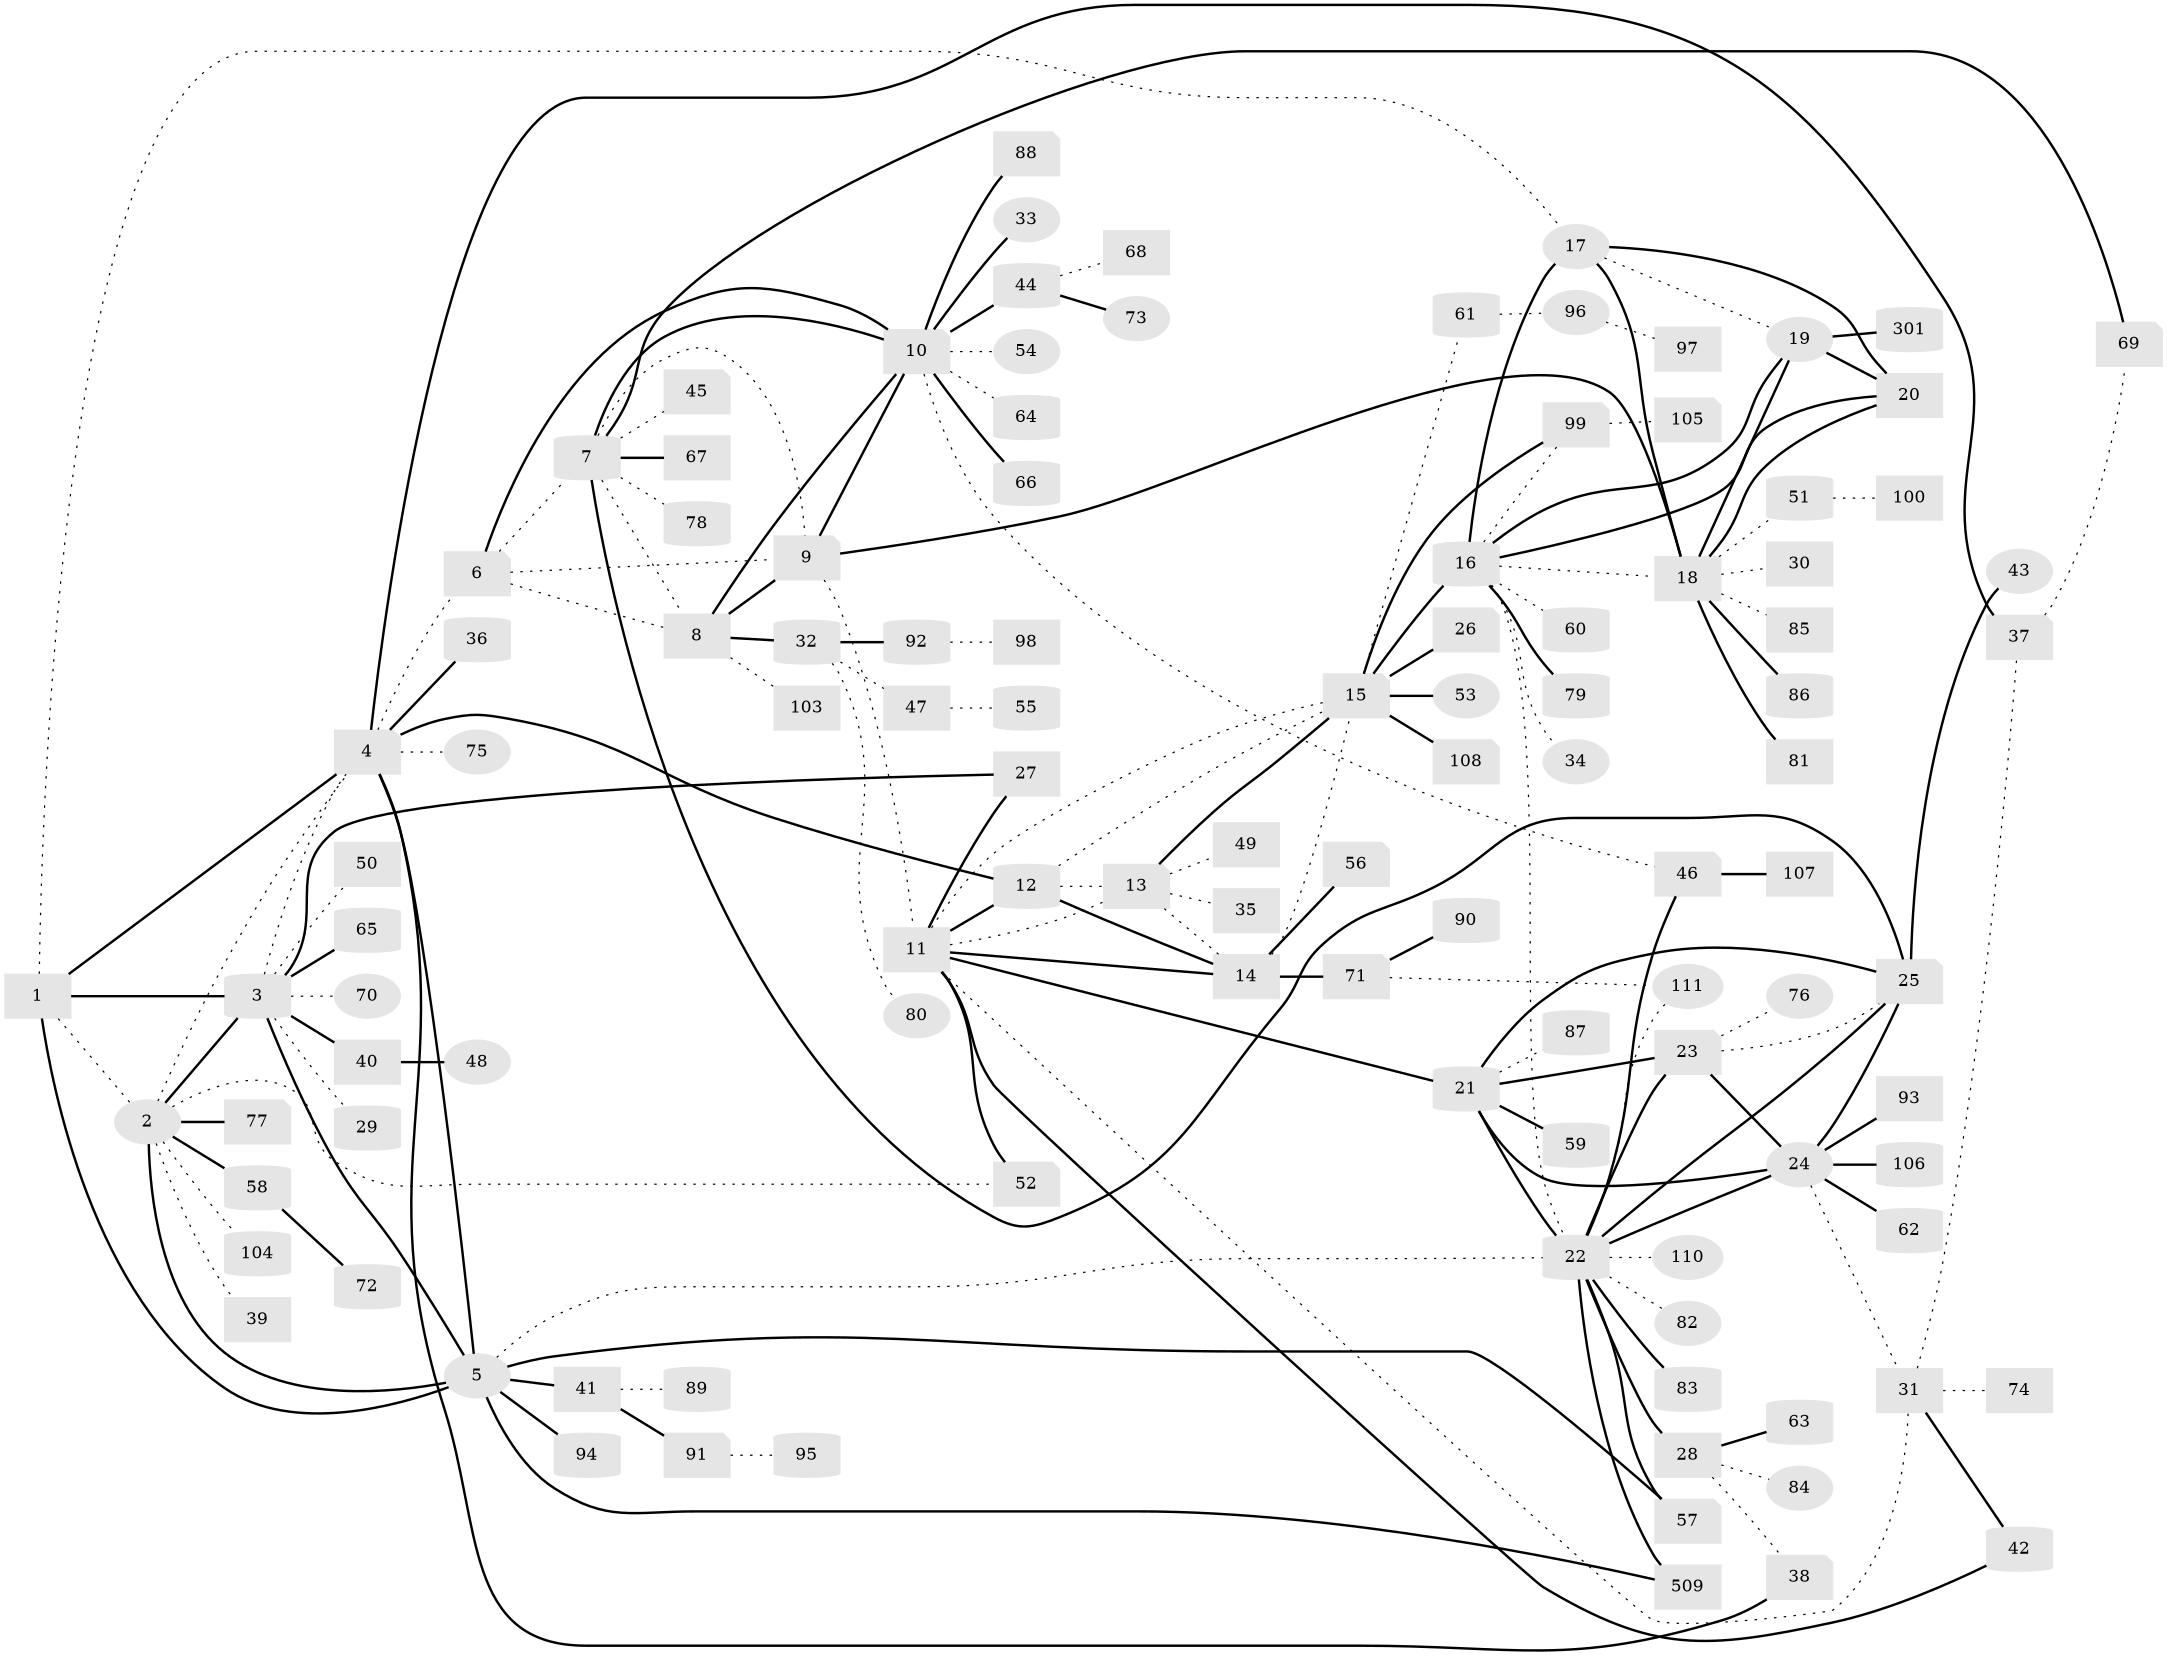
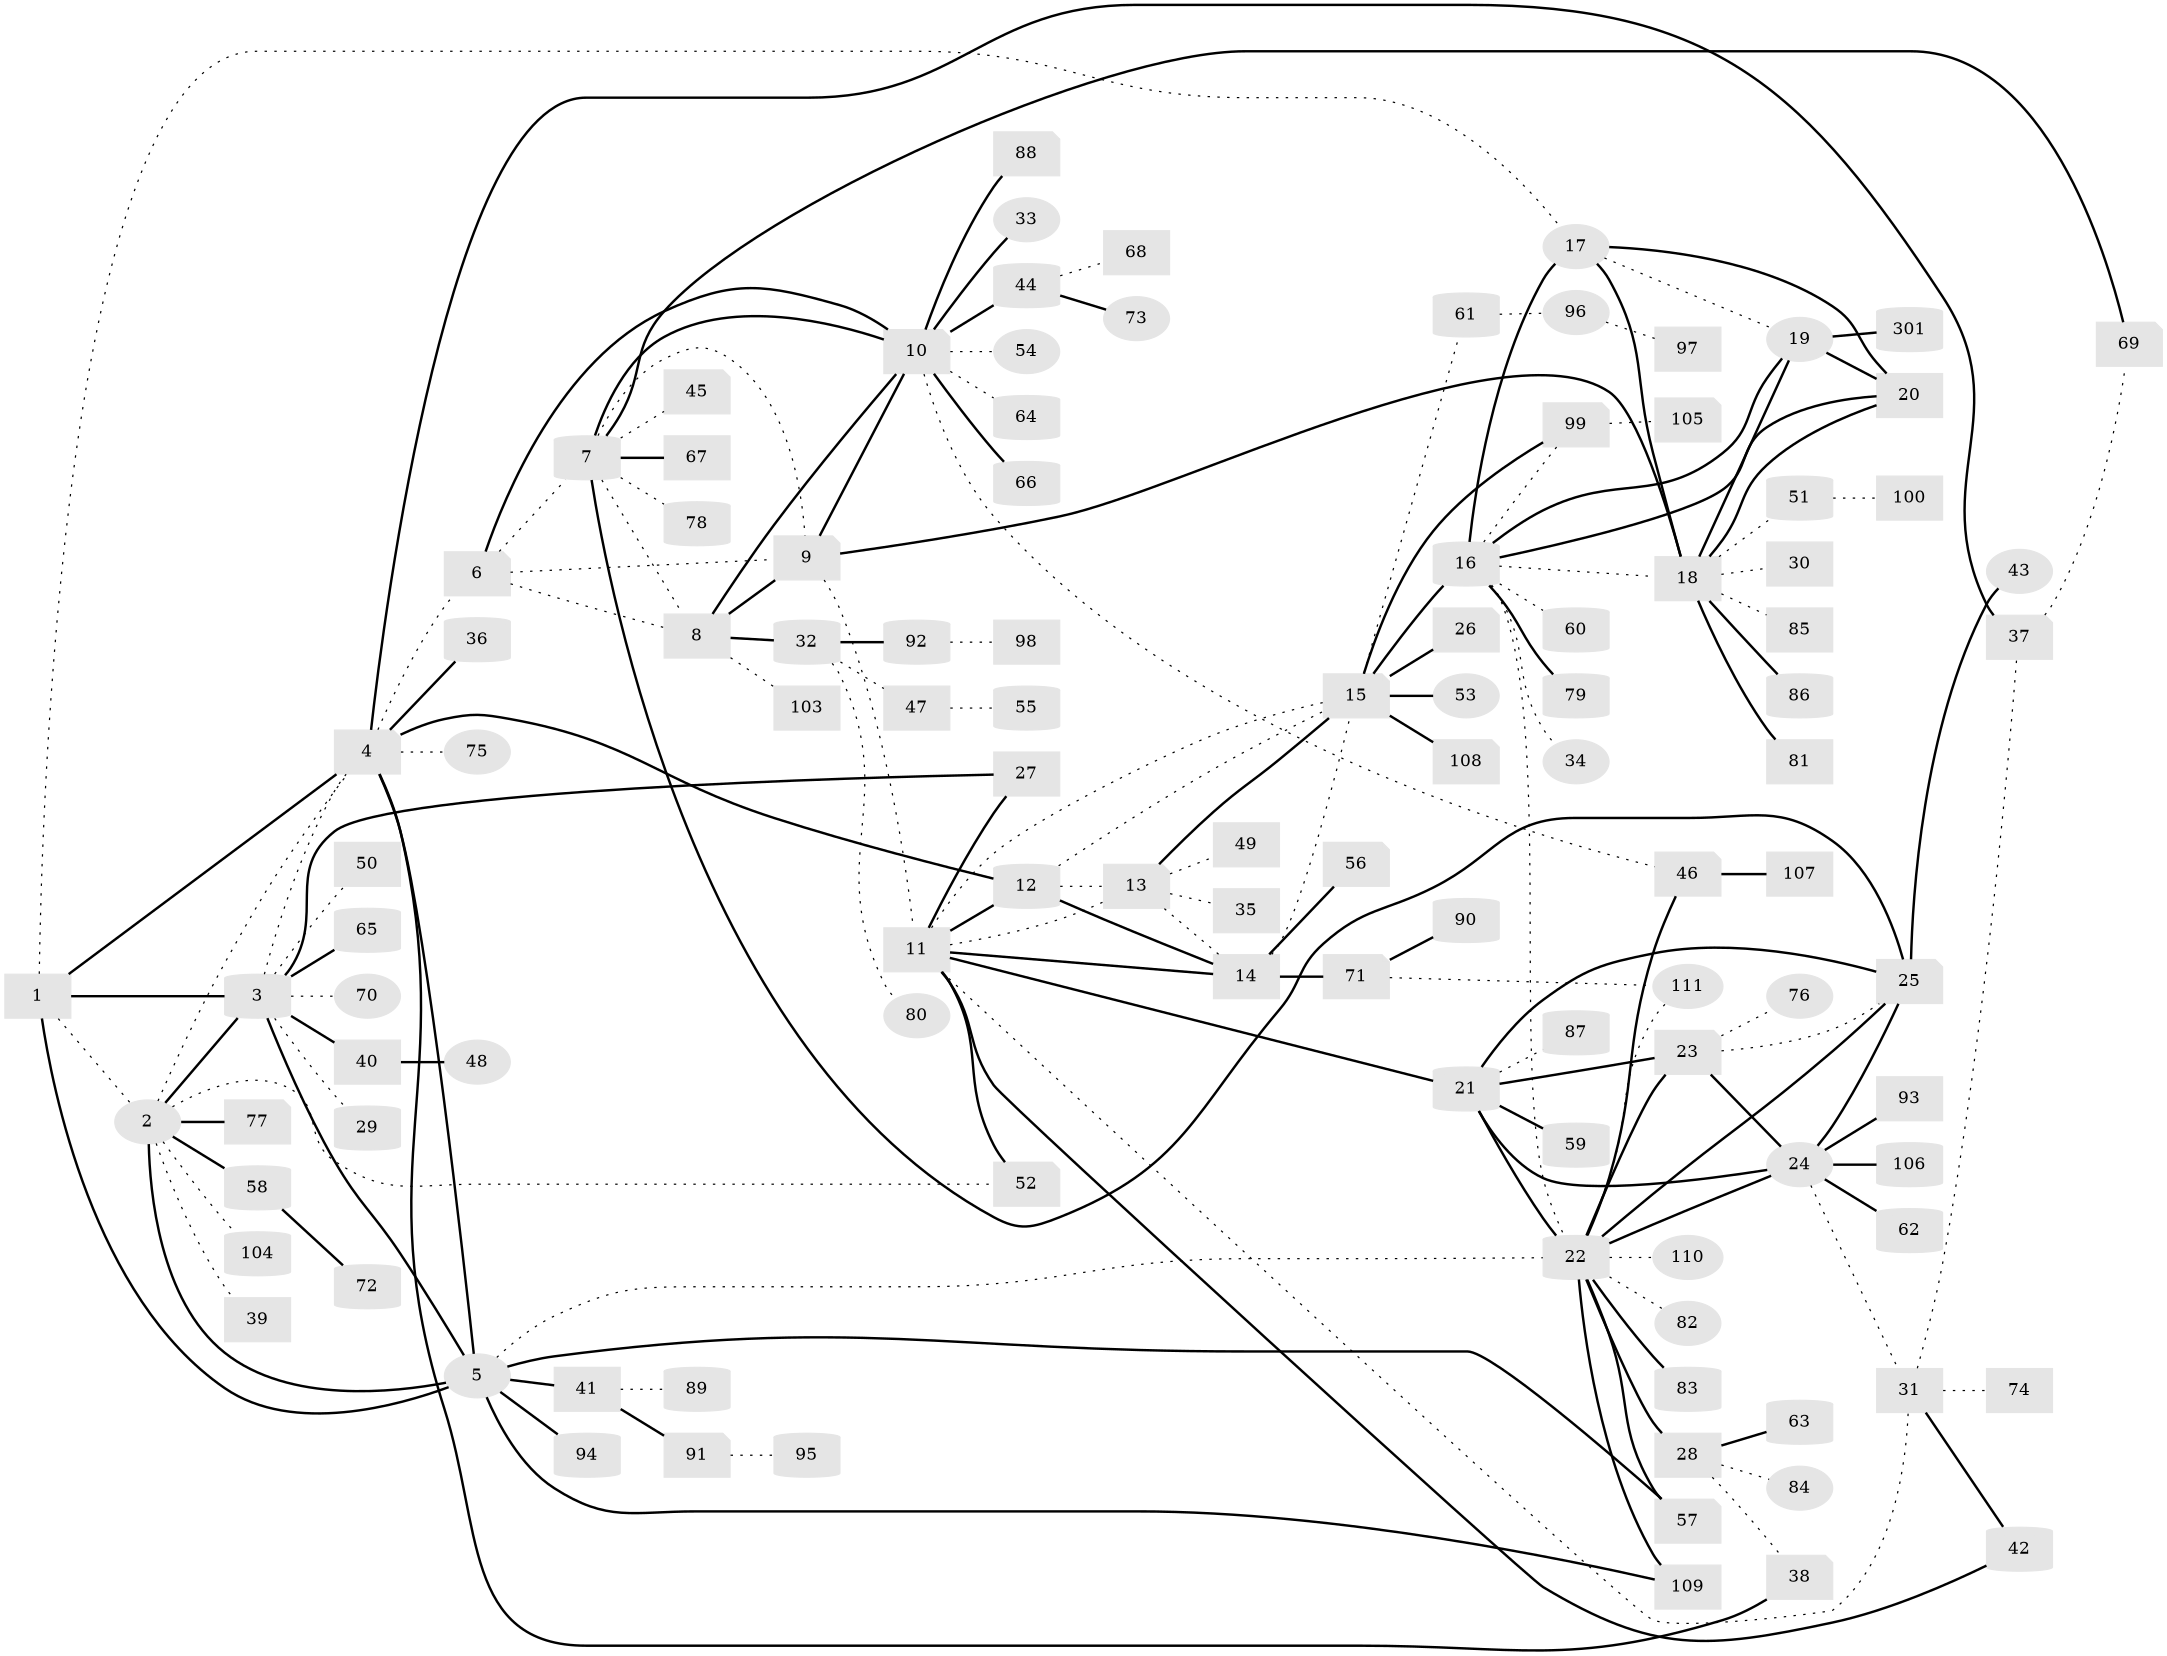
(1688, 1587) -> (1688, 1587)
